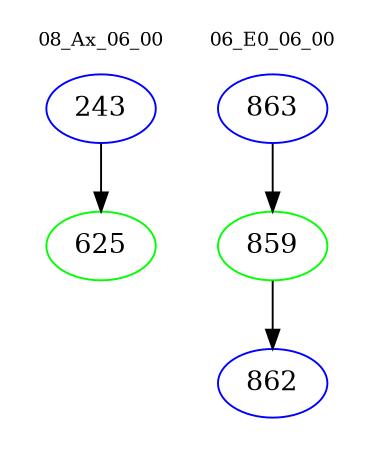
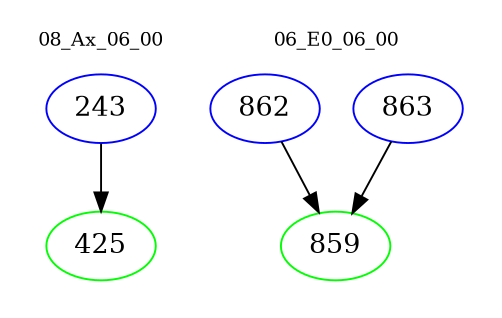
(101, 246) -> (101, 246)
(273, 305) -> (296, 168)
